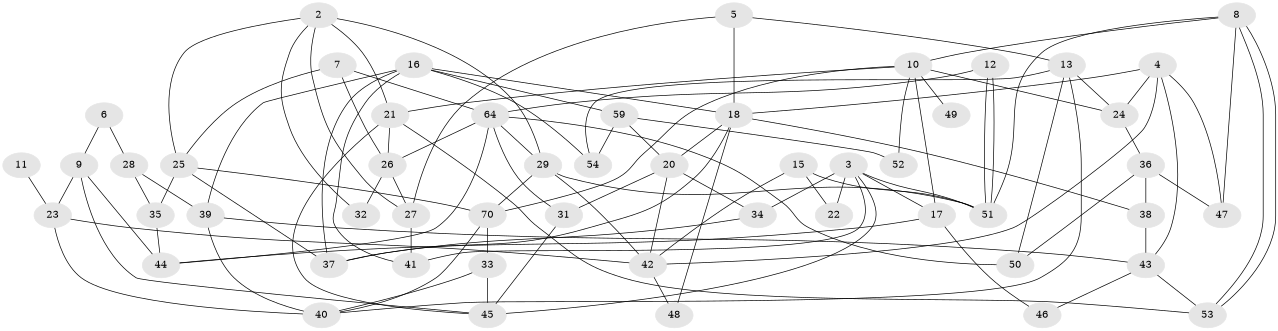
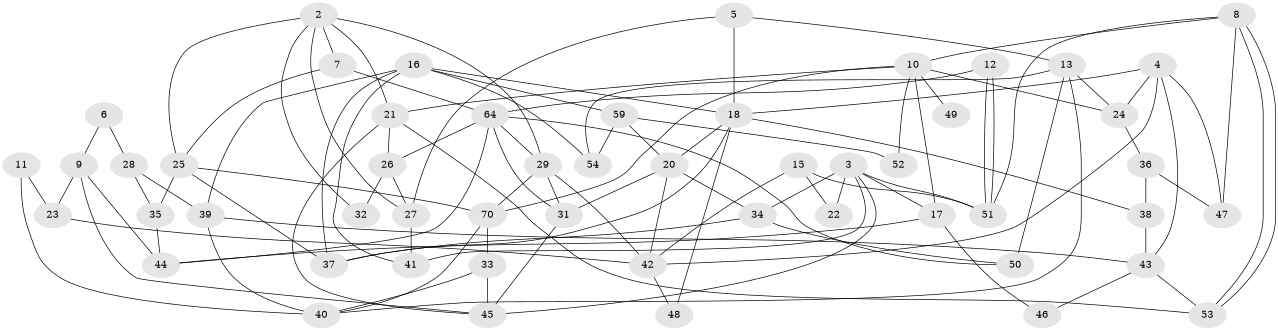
(361, 118) -> (328, 40)
(776, 190) -> (553, 190)
(1086, 211) -> (912, 253)
(162, 301) -> (125, 297)
